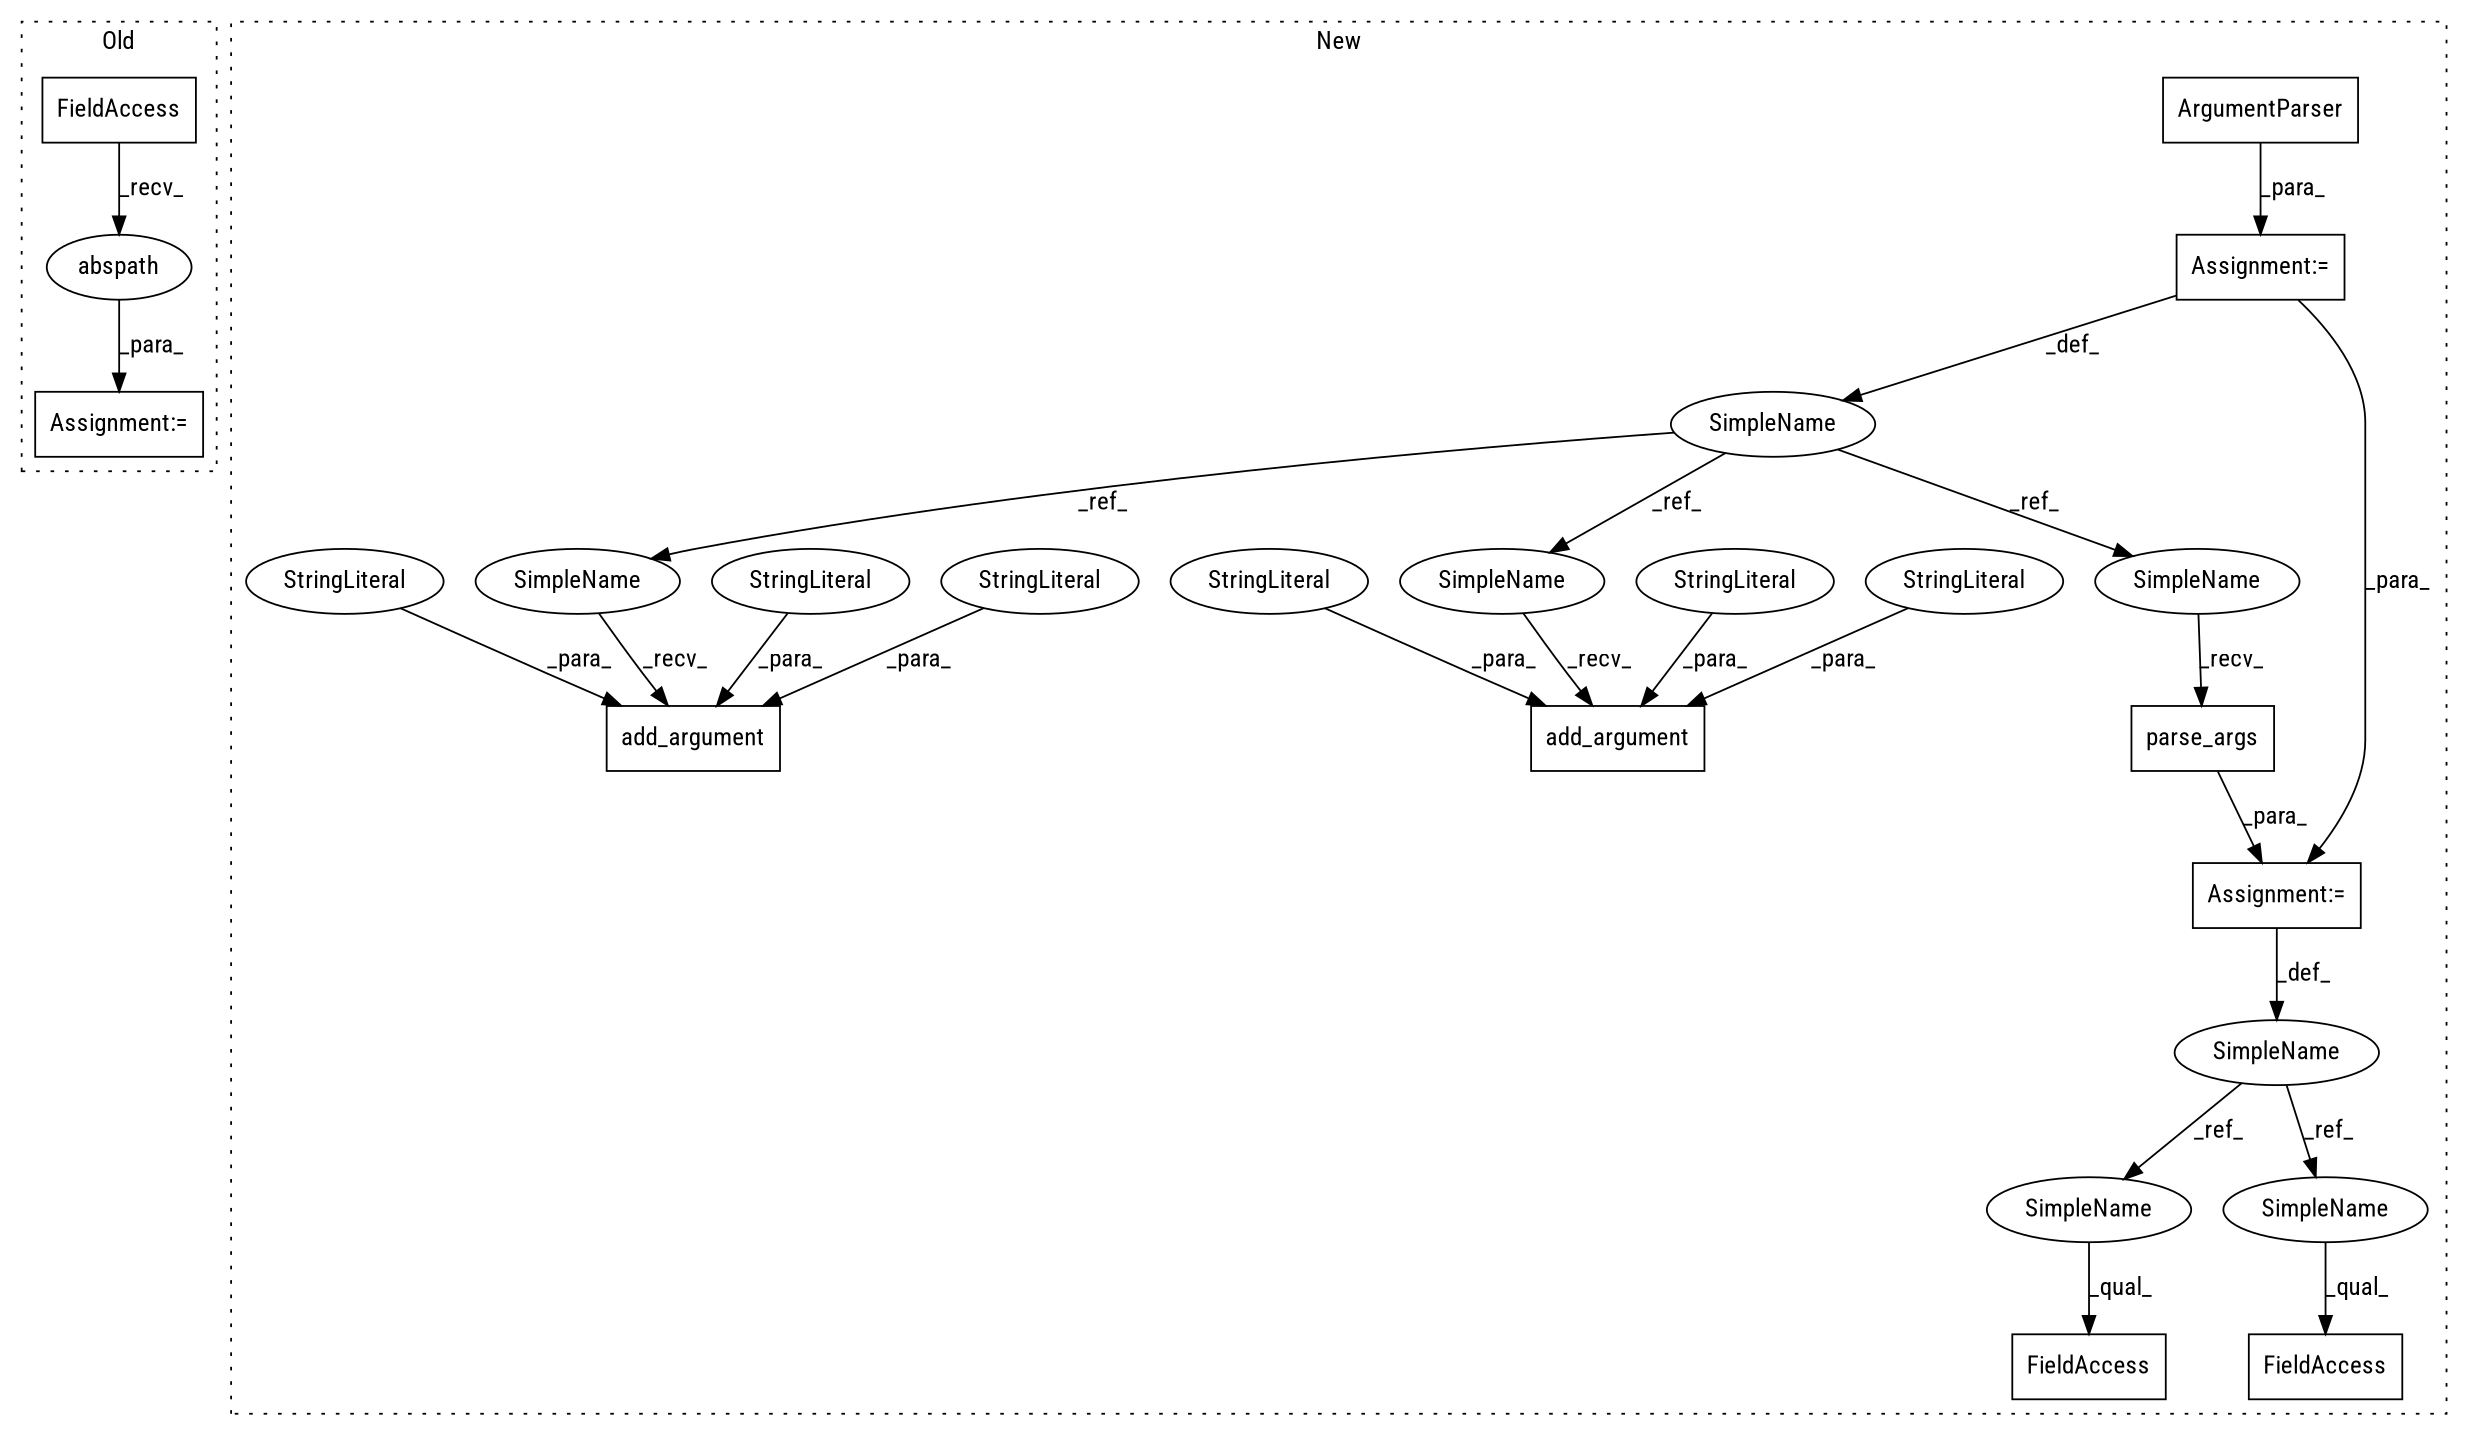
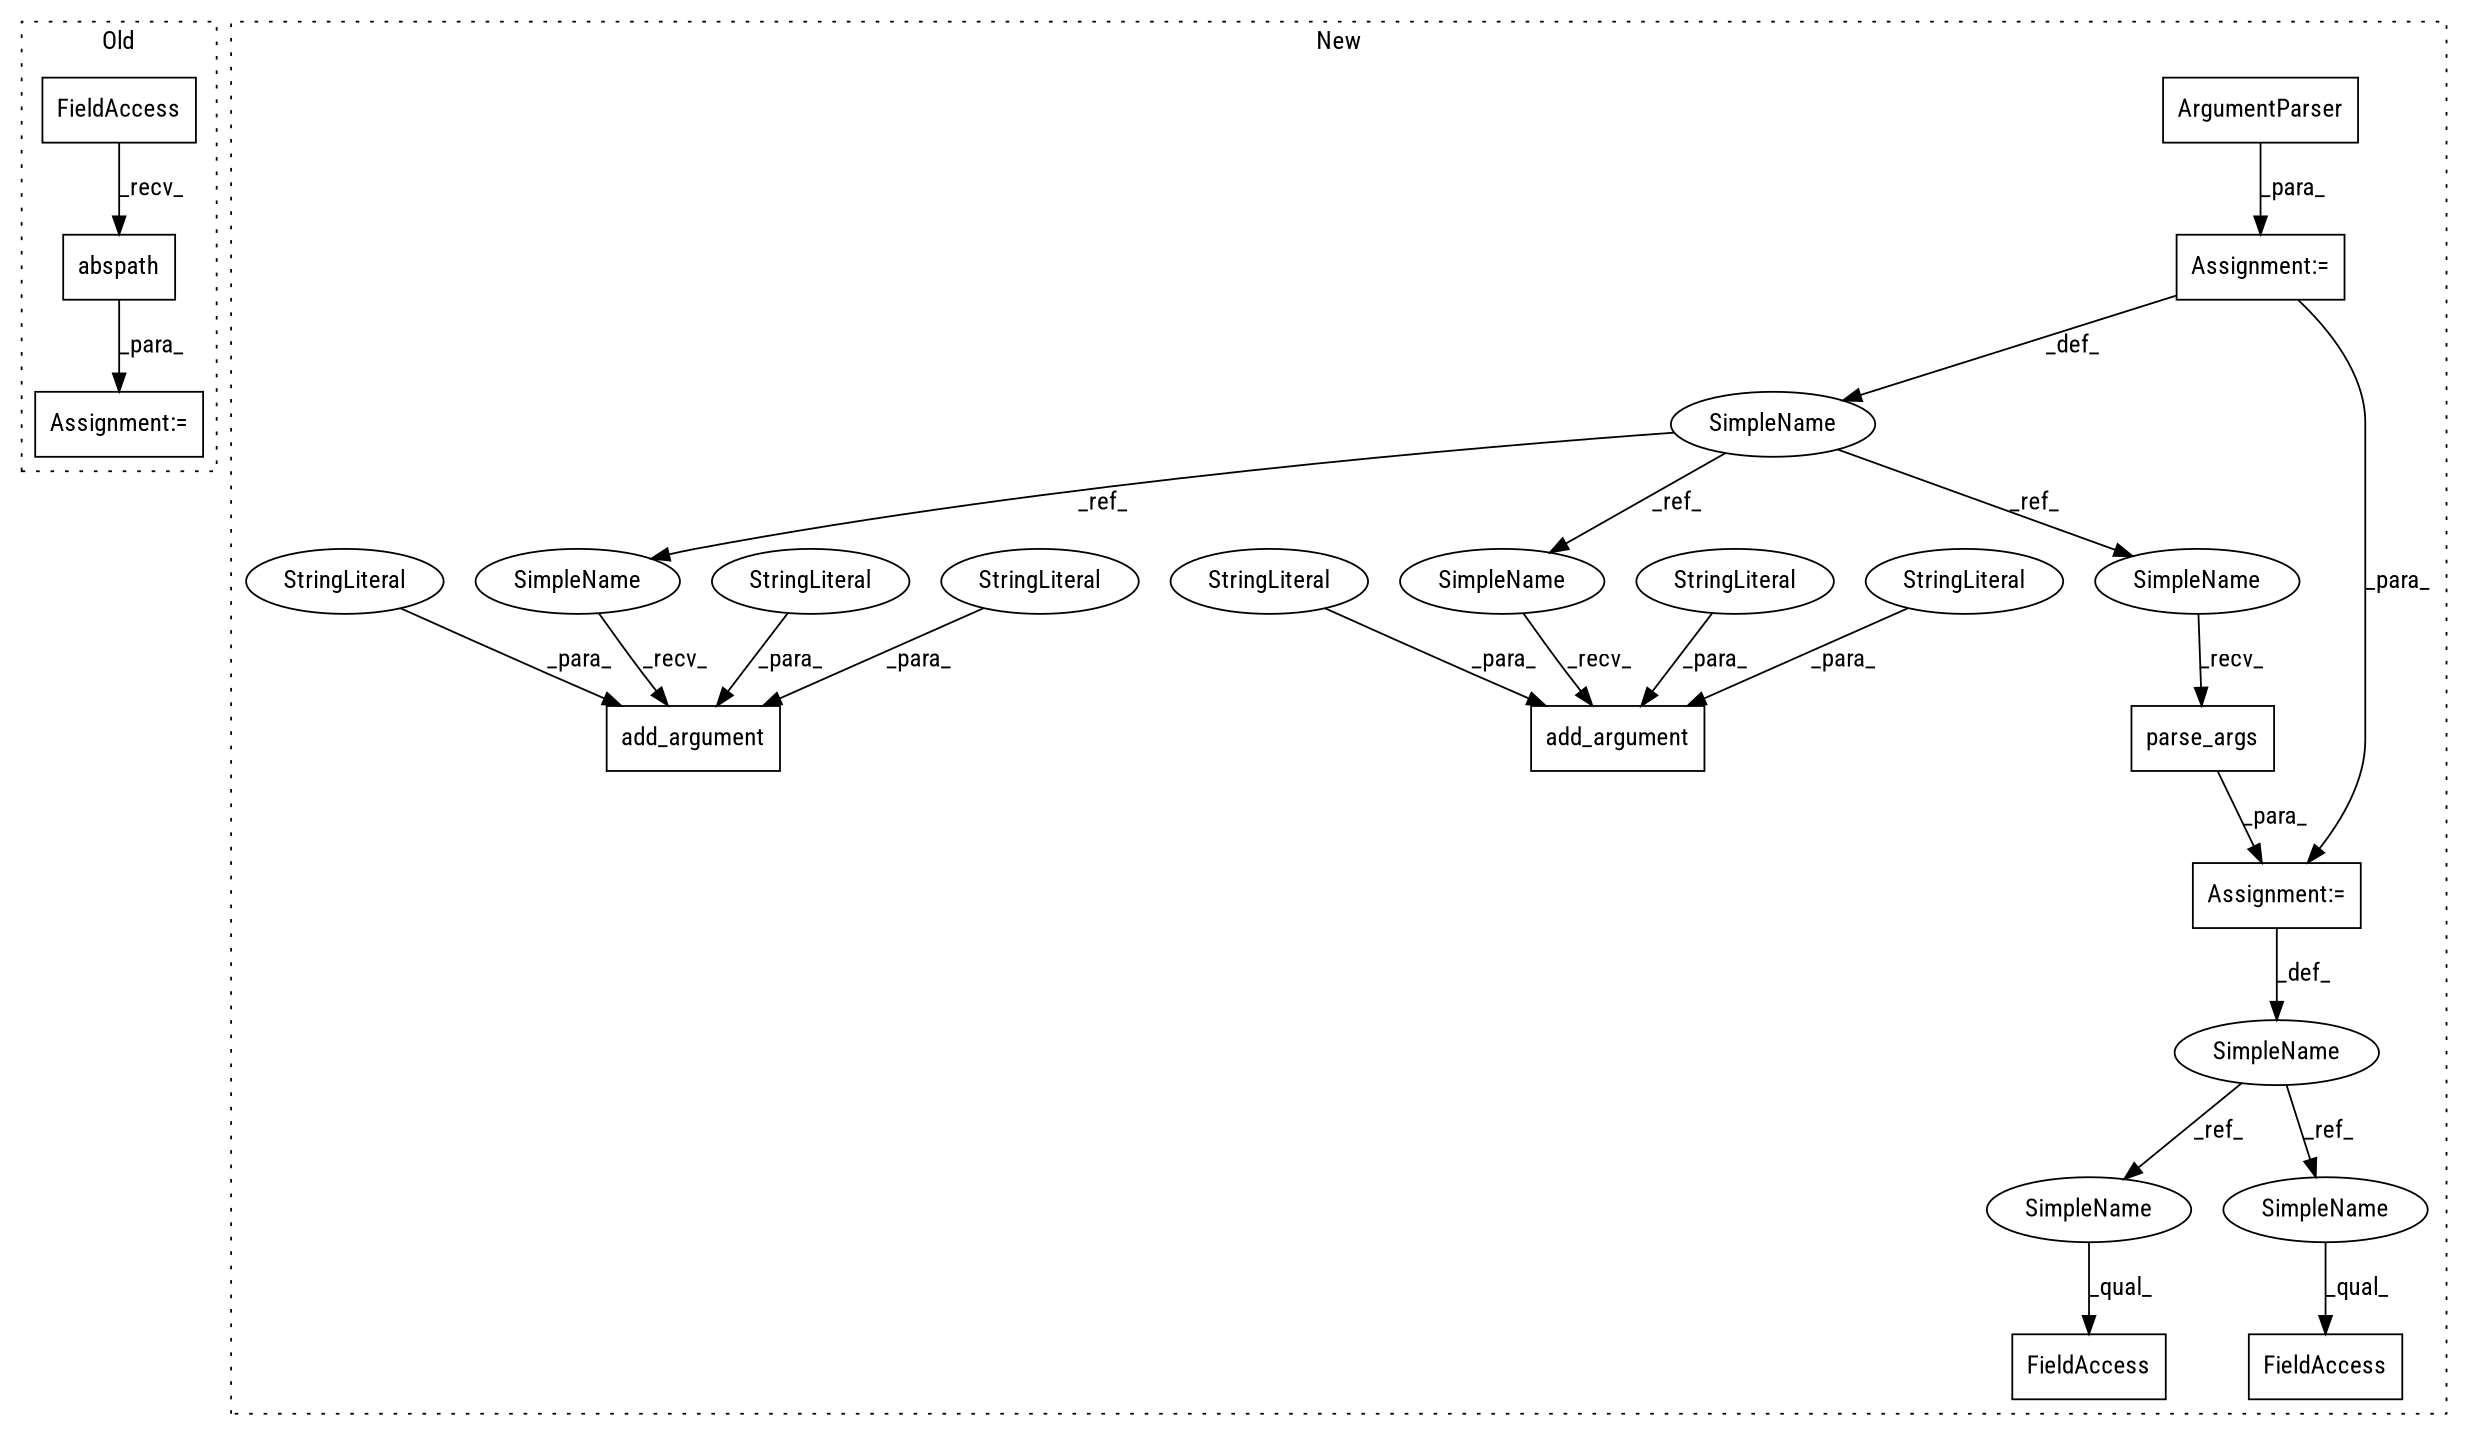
(119, 267) -> (119, 267)
